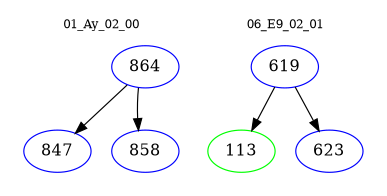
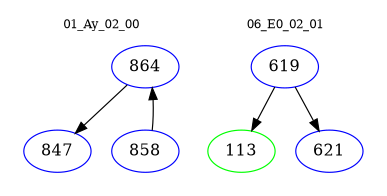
(285, 25) -> (285, 25)
(138, 103) -> (153, 115)
(329, 151) -> (329, 151)
